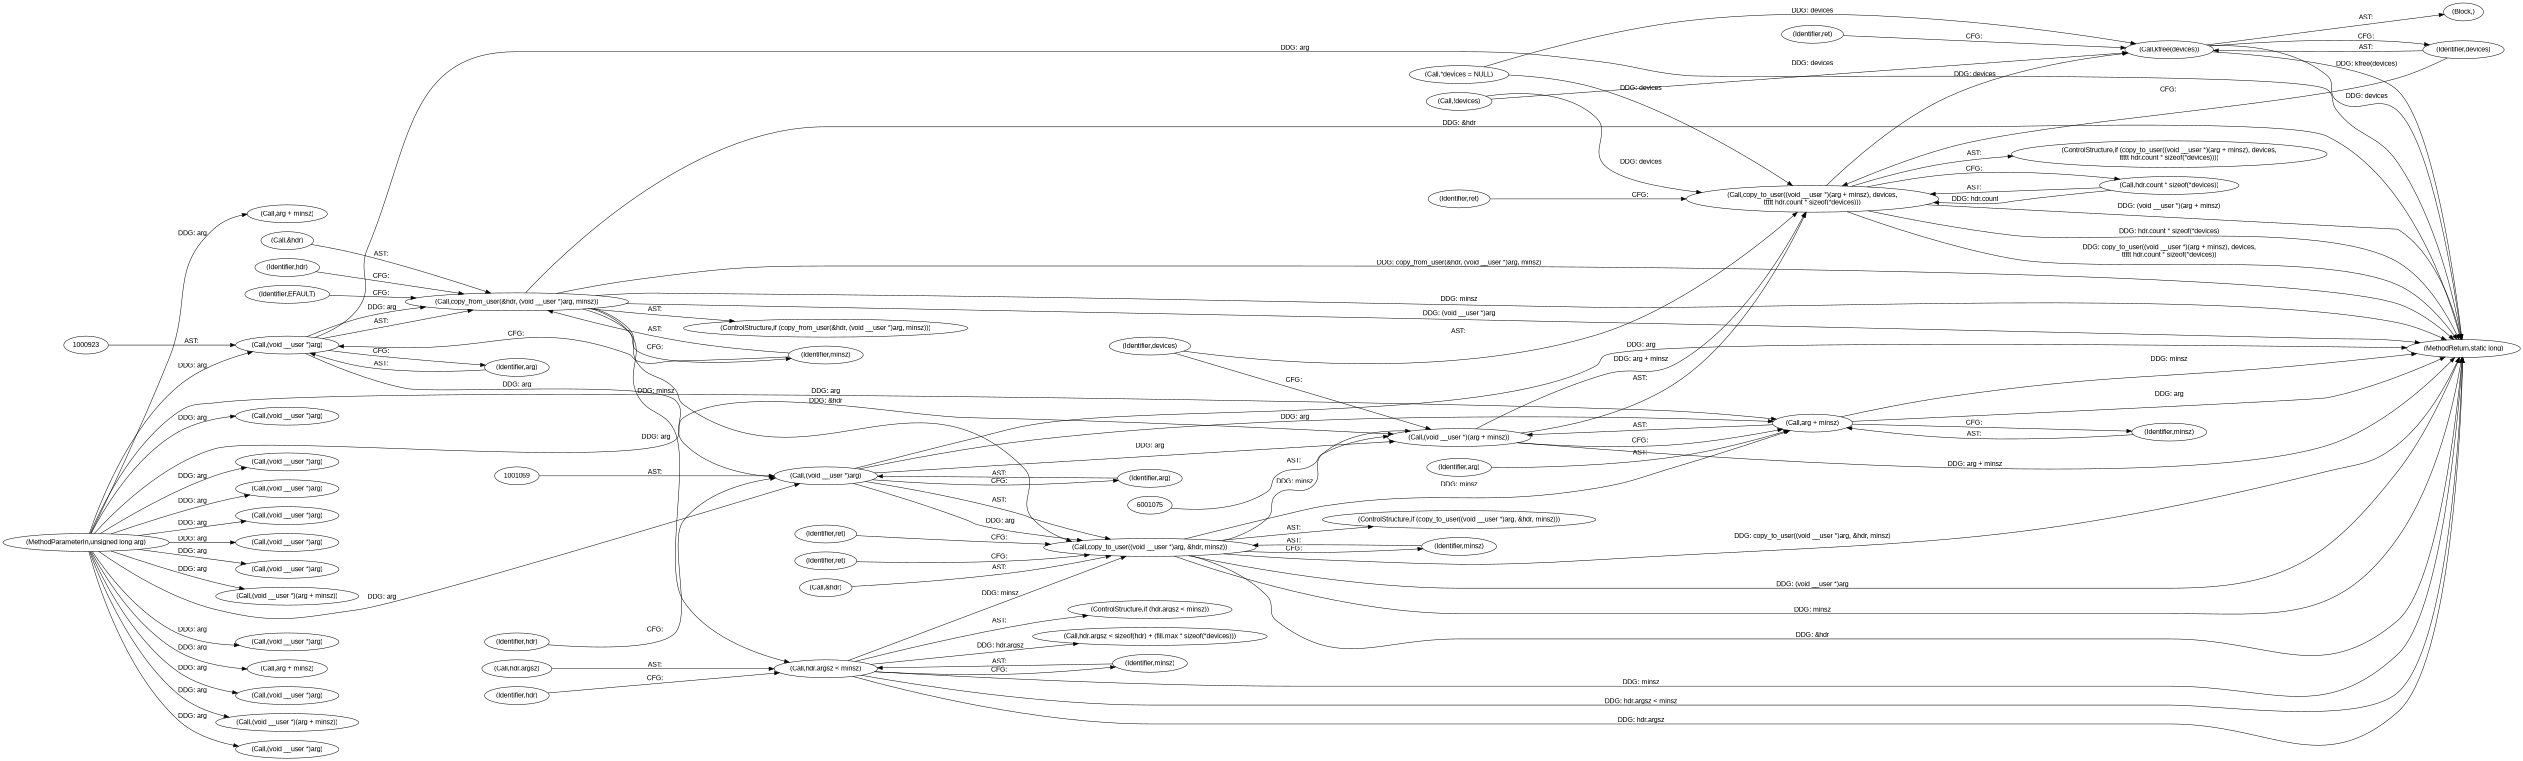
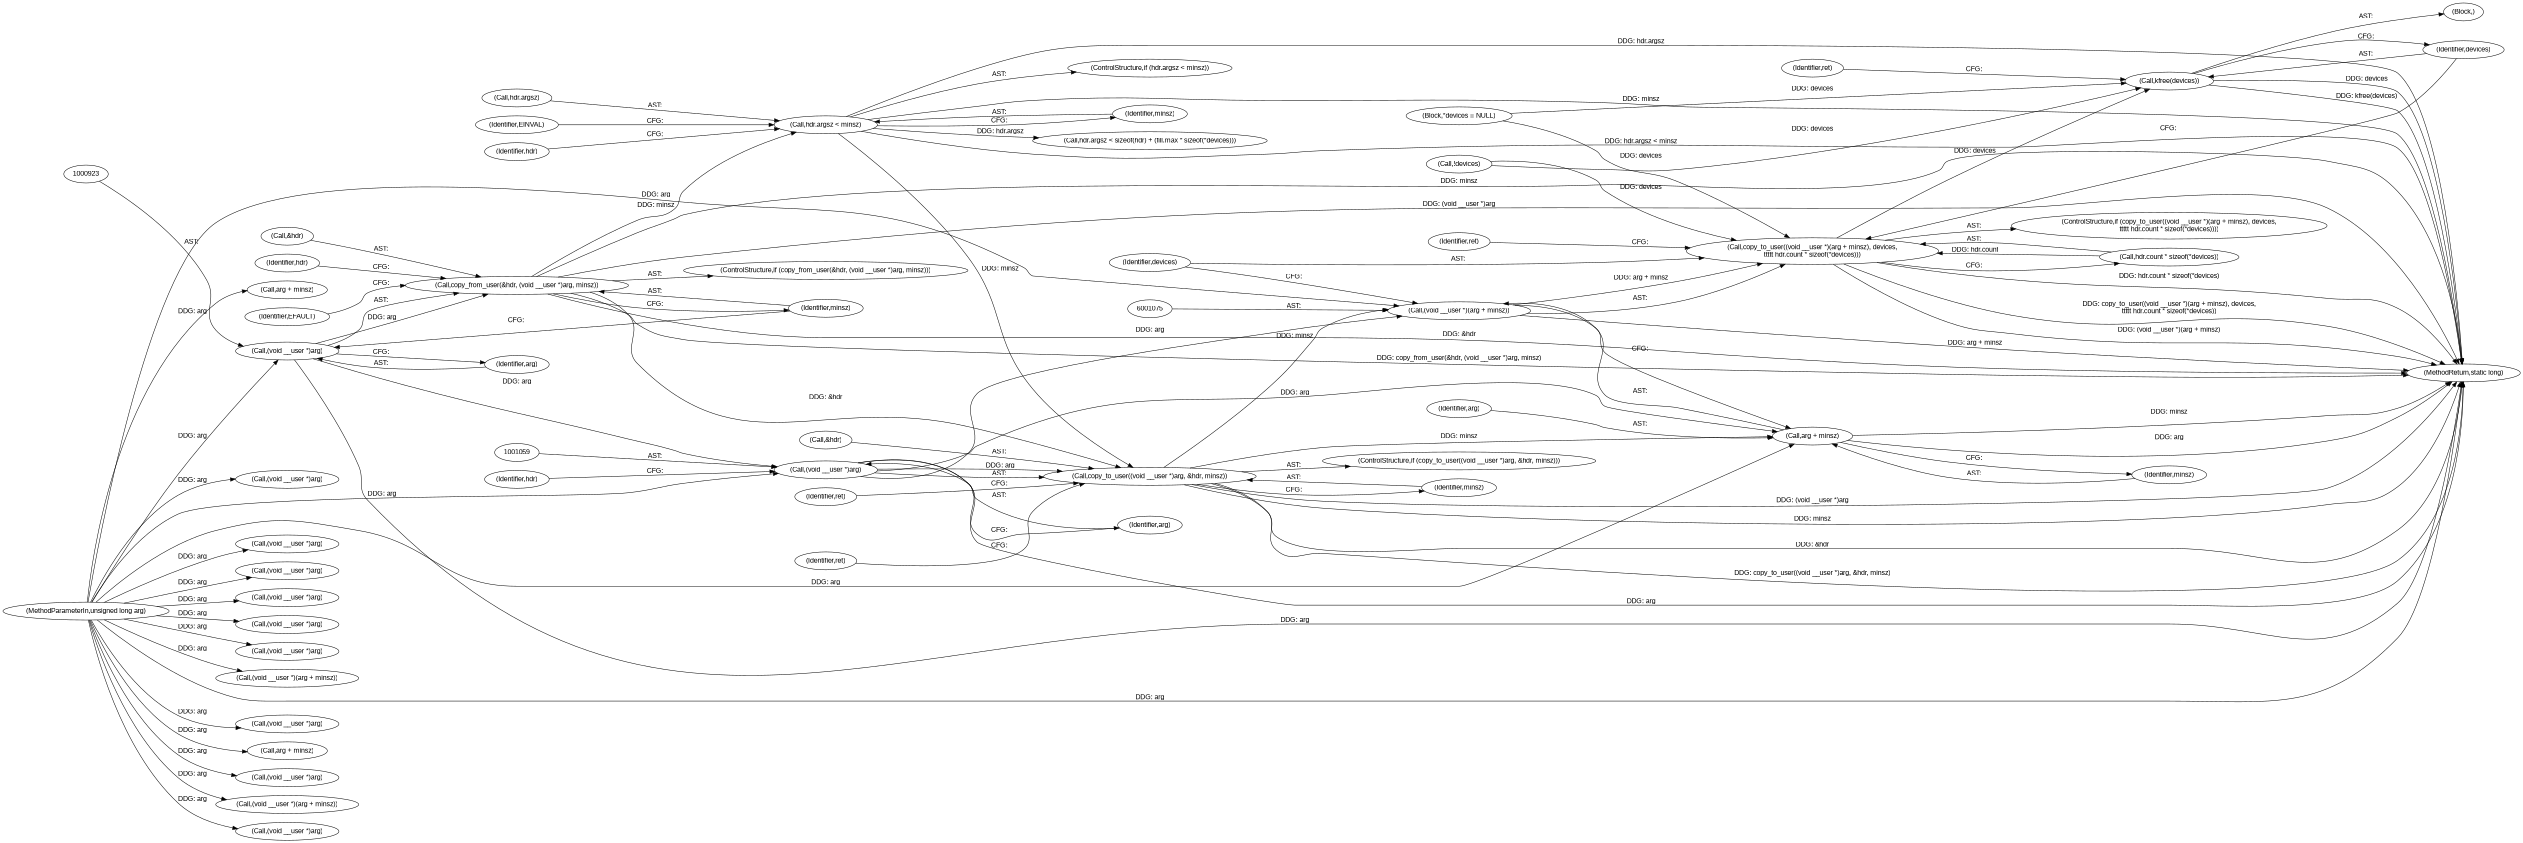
(1459, 75) -> (1459, 116)
none -> (517, 125)
none -> (1376, 701)
